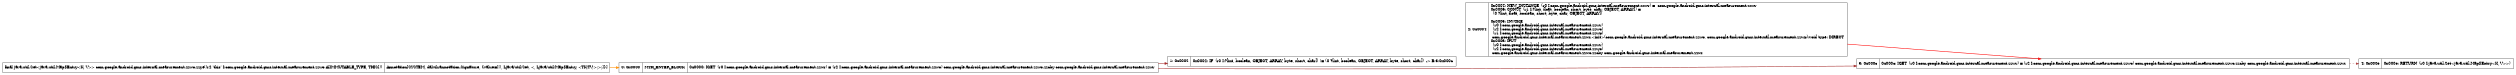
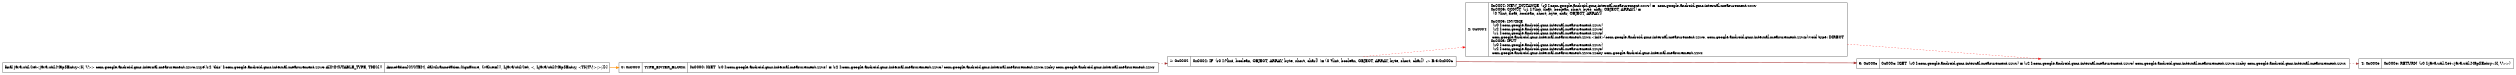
(1943, 51) -> (1943, 51)
none -> (1413, 52)
(1162, 64) -> (1162, 64)
(665, 67) -> (665, 67)
(1506, 68) -> (1655, 62)
